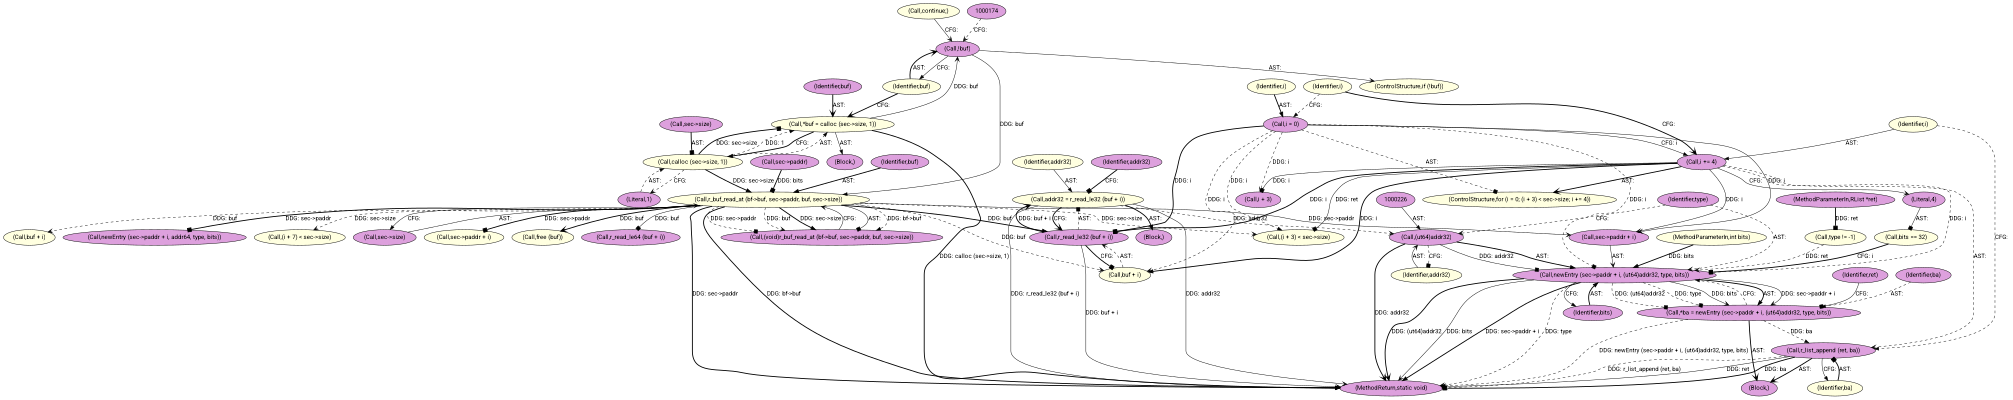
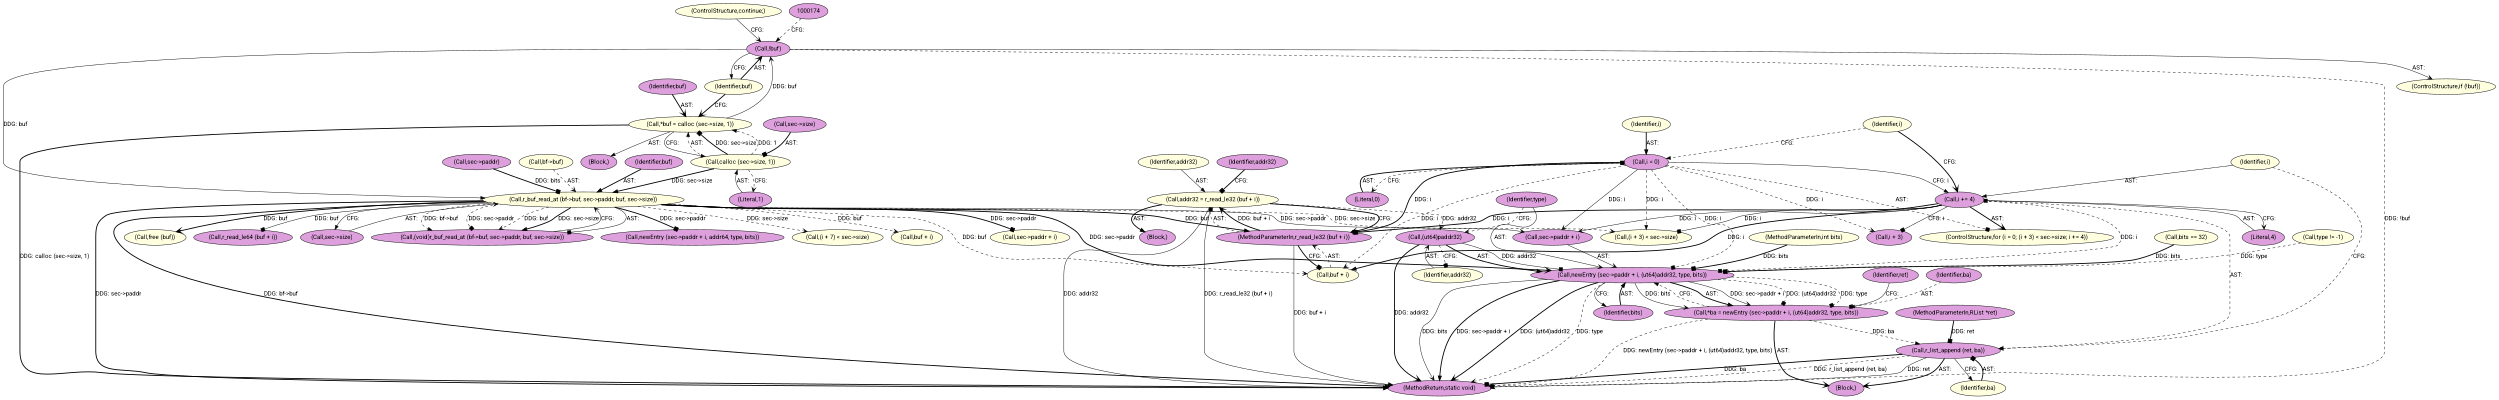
(929, 11) -> (728, 11)
(973, 28) -> (790, 29)
none -> (2168, 72)
(775, 149) -> (674, 150)
none -> (546, 162)
(648, 179) -> (737, 184)
(1282, 181) -> (1937, 219)
(1347, 200) -> (1753, 219)
none -> (1367, 200)
(1396, 200) -> none
(1836, 216) -> (1952, 330)
(1916, 217) -> (2124, 205)
(1079, 237) -> (1294, 237)
(1426, 237) -> (1435, 237)
none -> (1081, 238)
(1770, 245) -> (1495, 246)
(1666, 255) -> (1742, 260)
(1817, 256) -> (2254, 256)
(1865, 256) -> (2168, 256)
